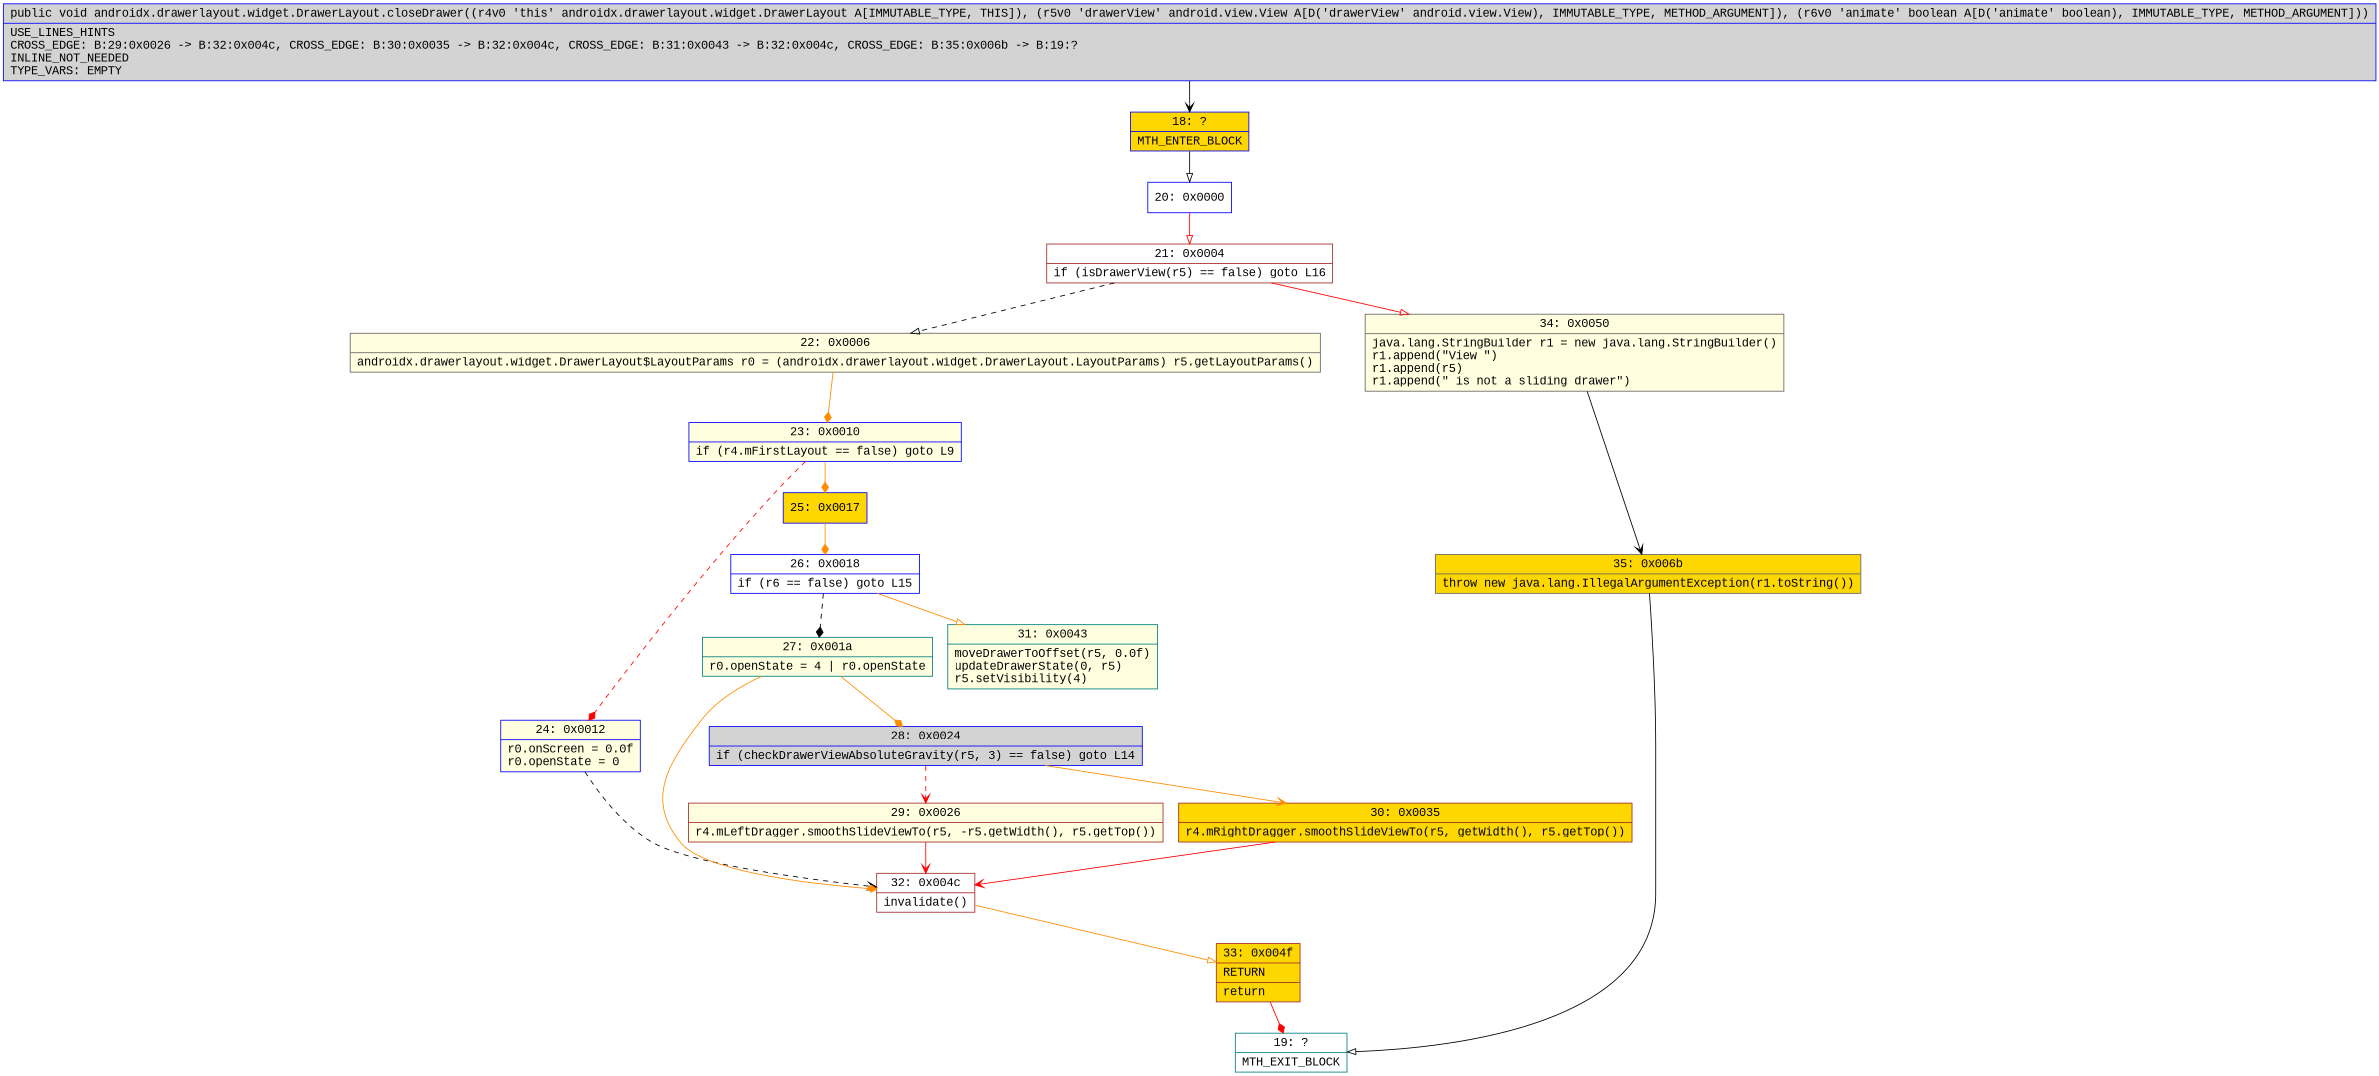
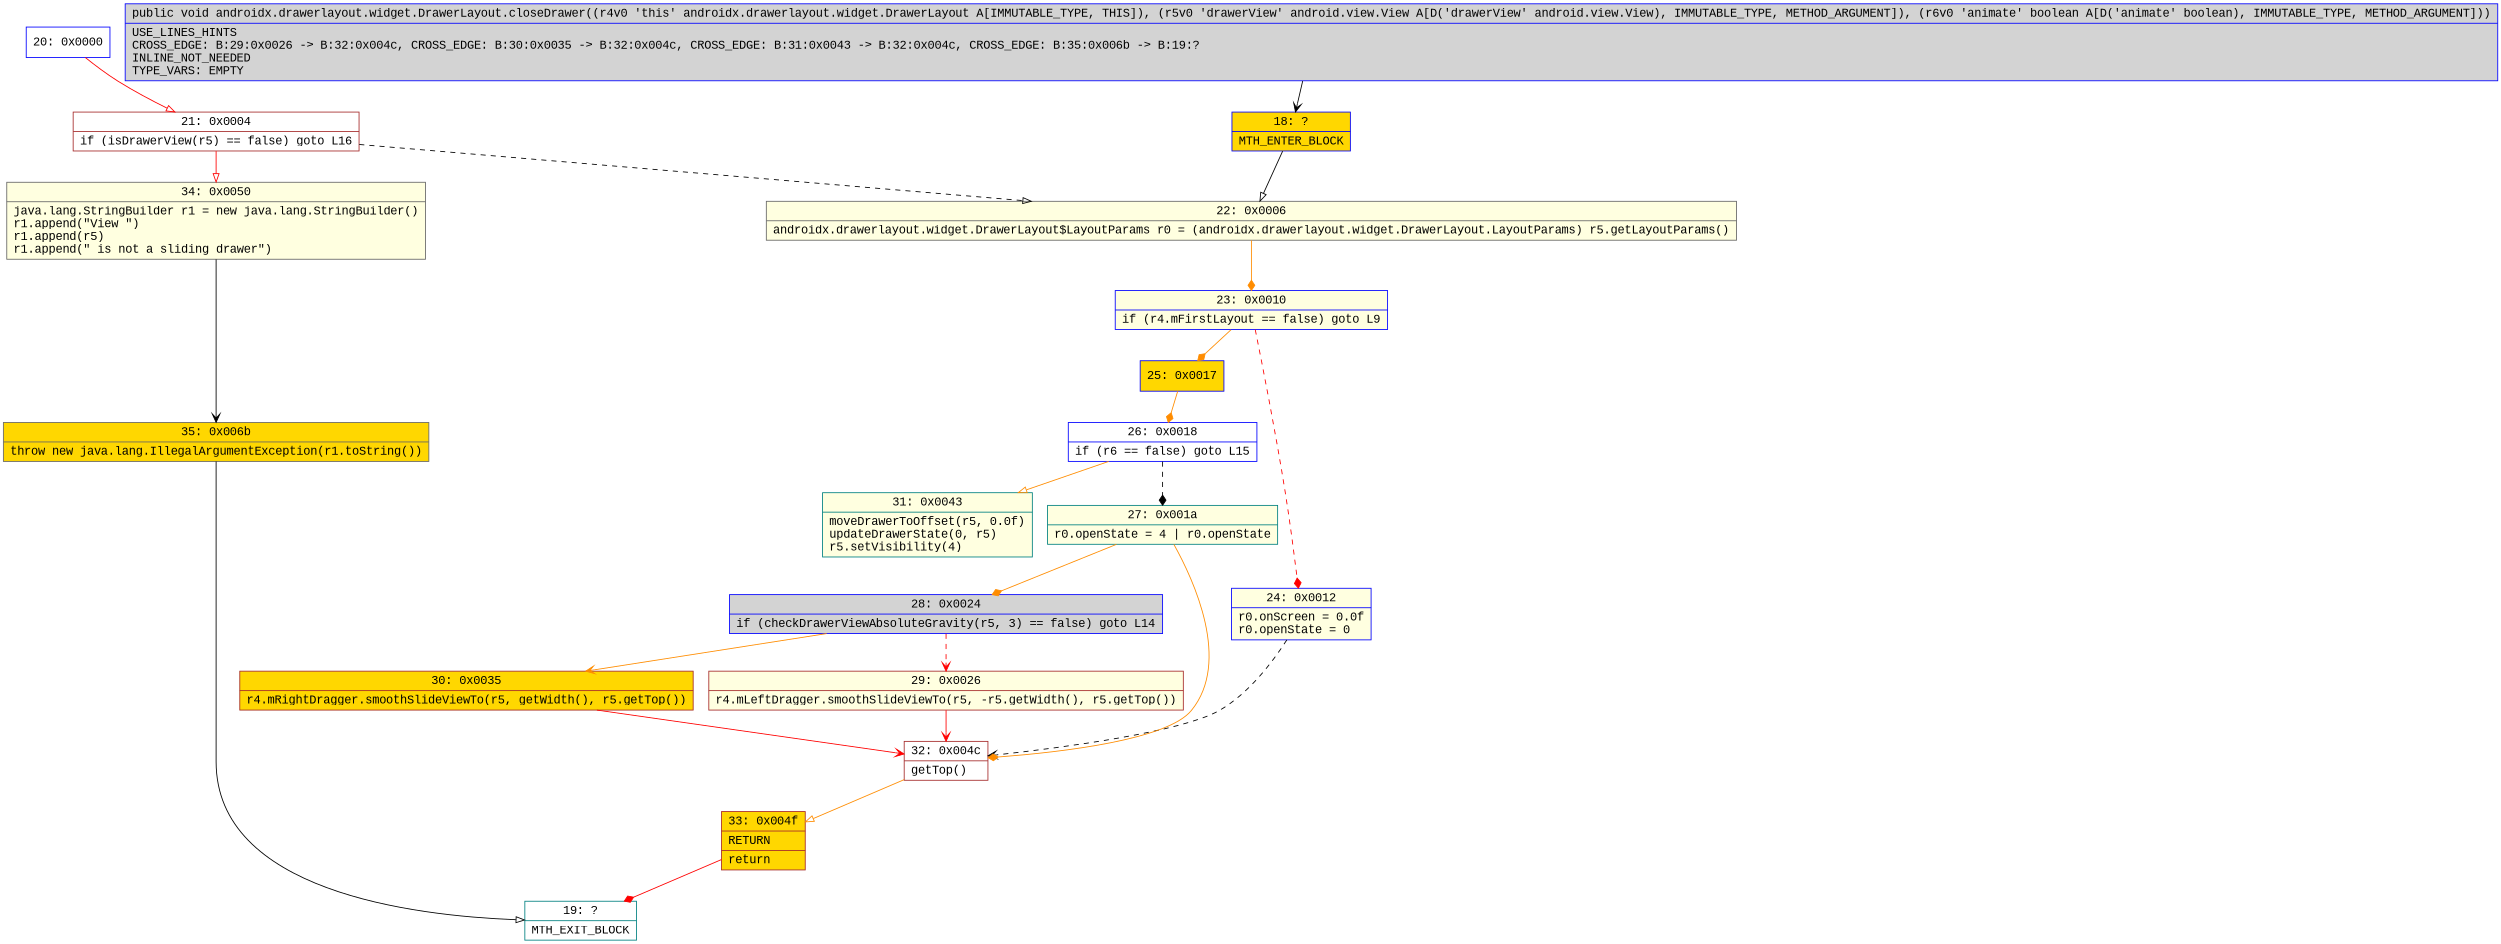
(1190, 162) -> (1273, 172)
(926, 902) -> (939, 770)
